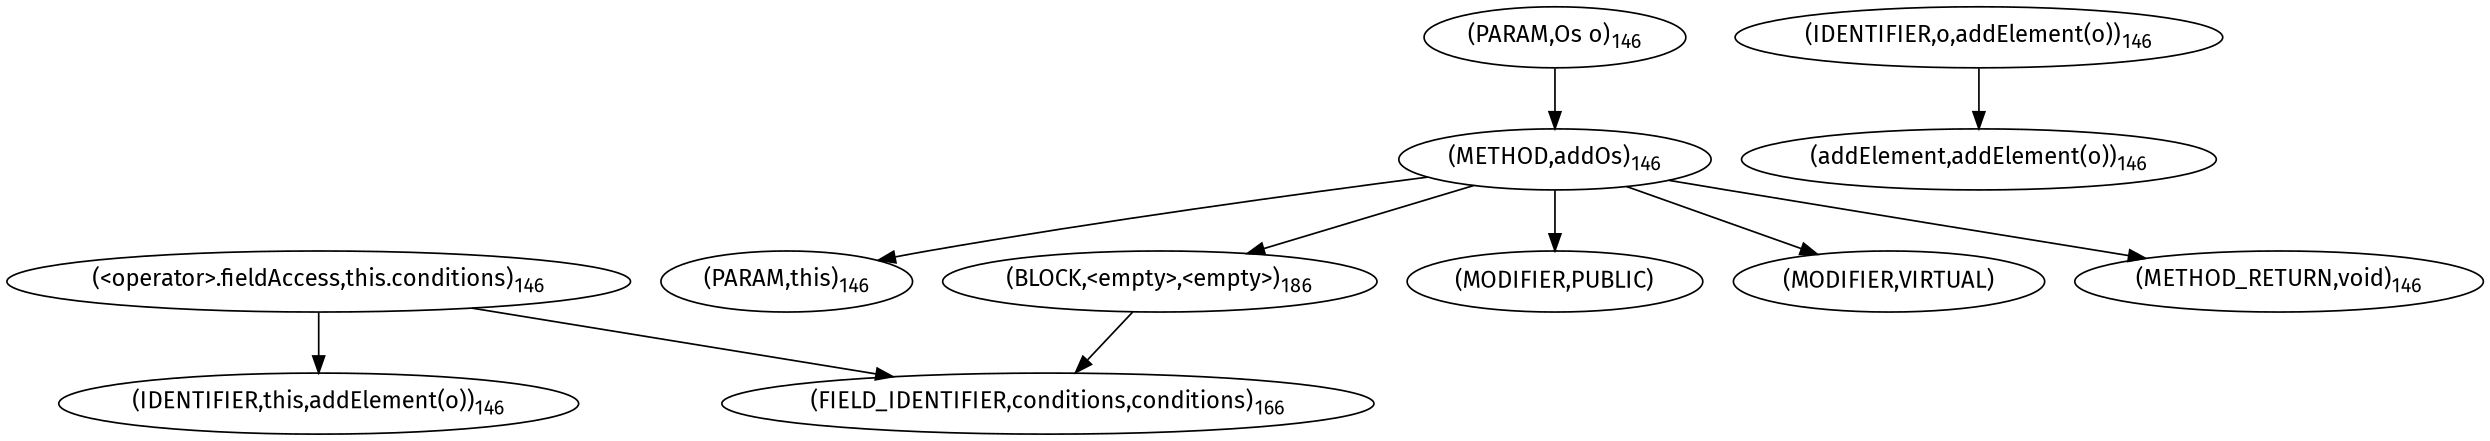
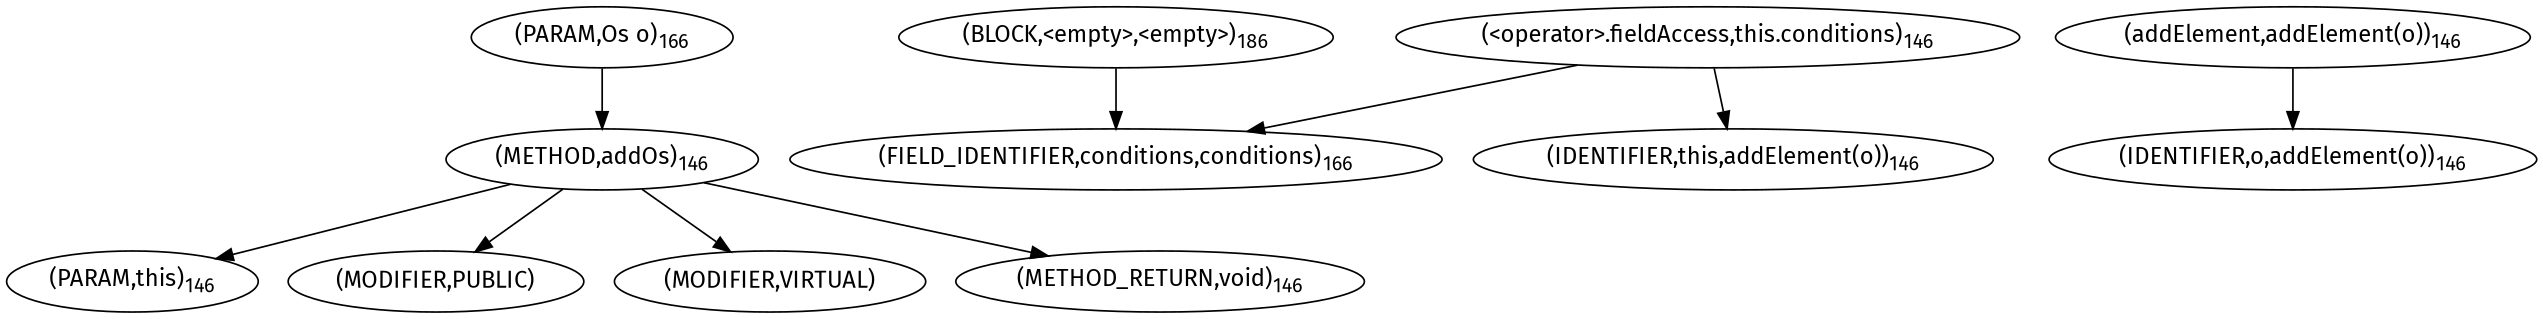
(1627, 35) -> (674, 35)
(1979, 90) -> (2293, 90)
(1369, 217) -> none
